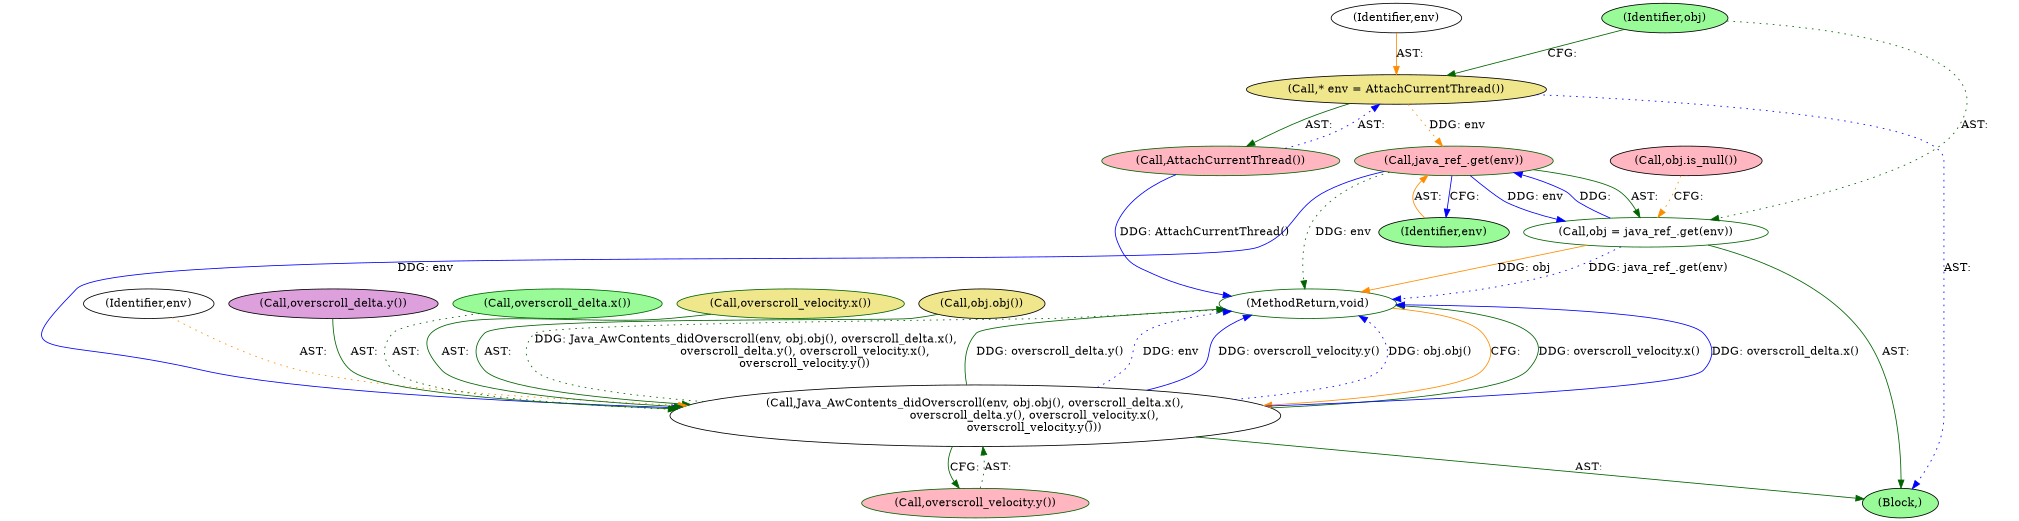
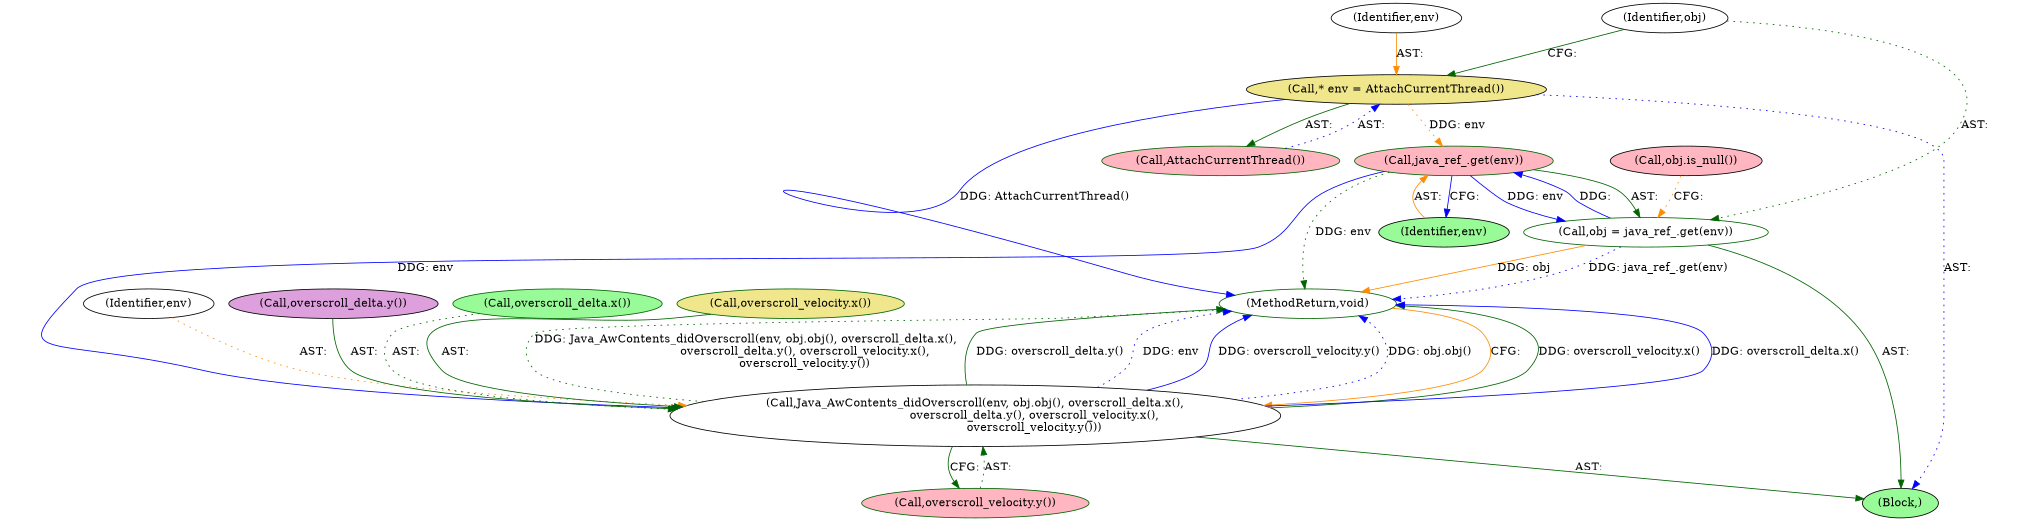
(1665, 18) -> (1665, 18)
(1121, 248) -> (820, 203)
(982, 304) -> none
